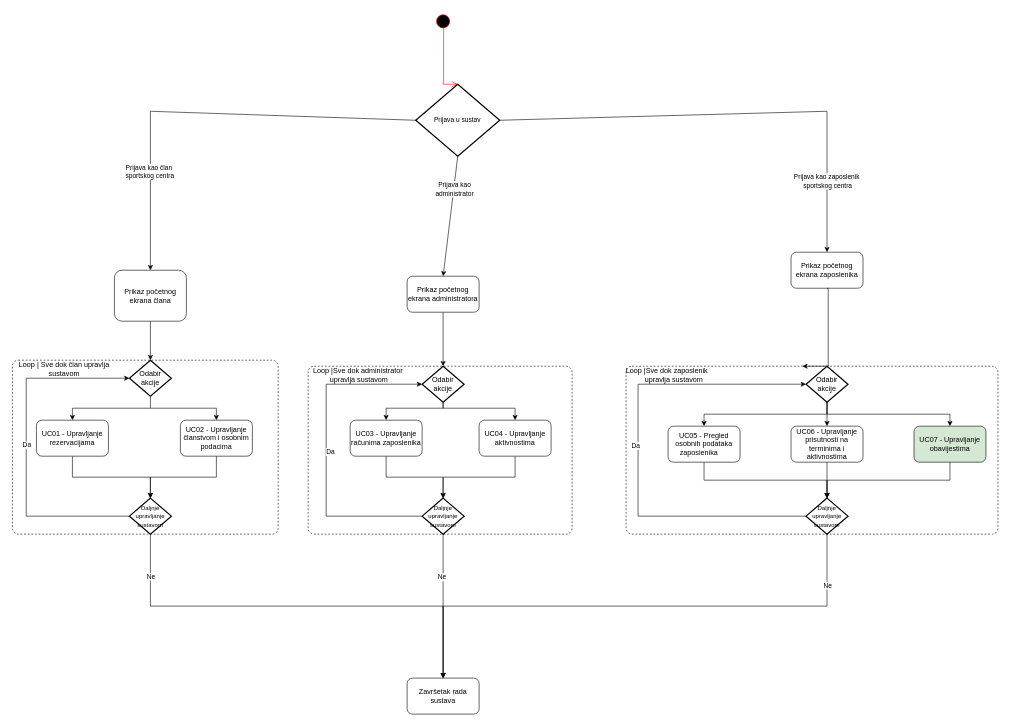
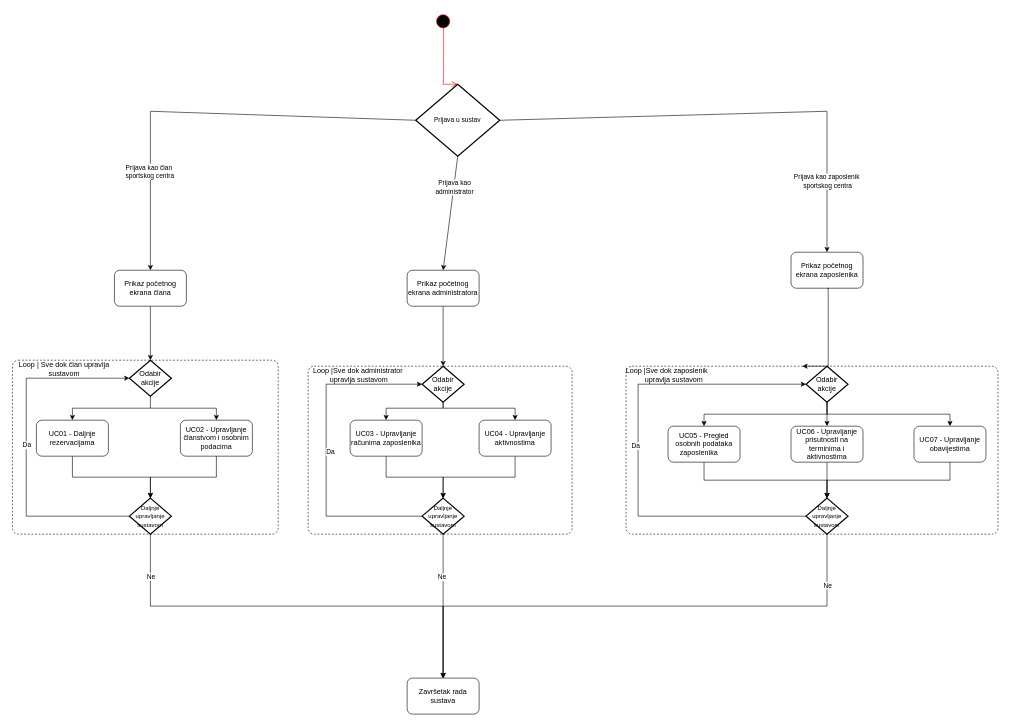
(443, 294) -> (443, 288)
(150, 296) -> (150, 288)
(72, 438) -> (72, 438)
(950, 444) -> (950, 444)
